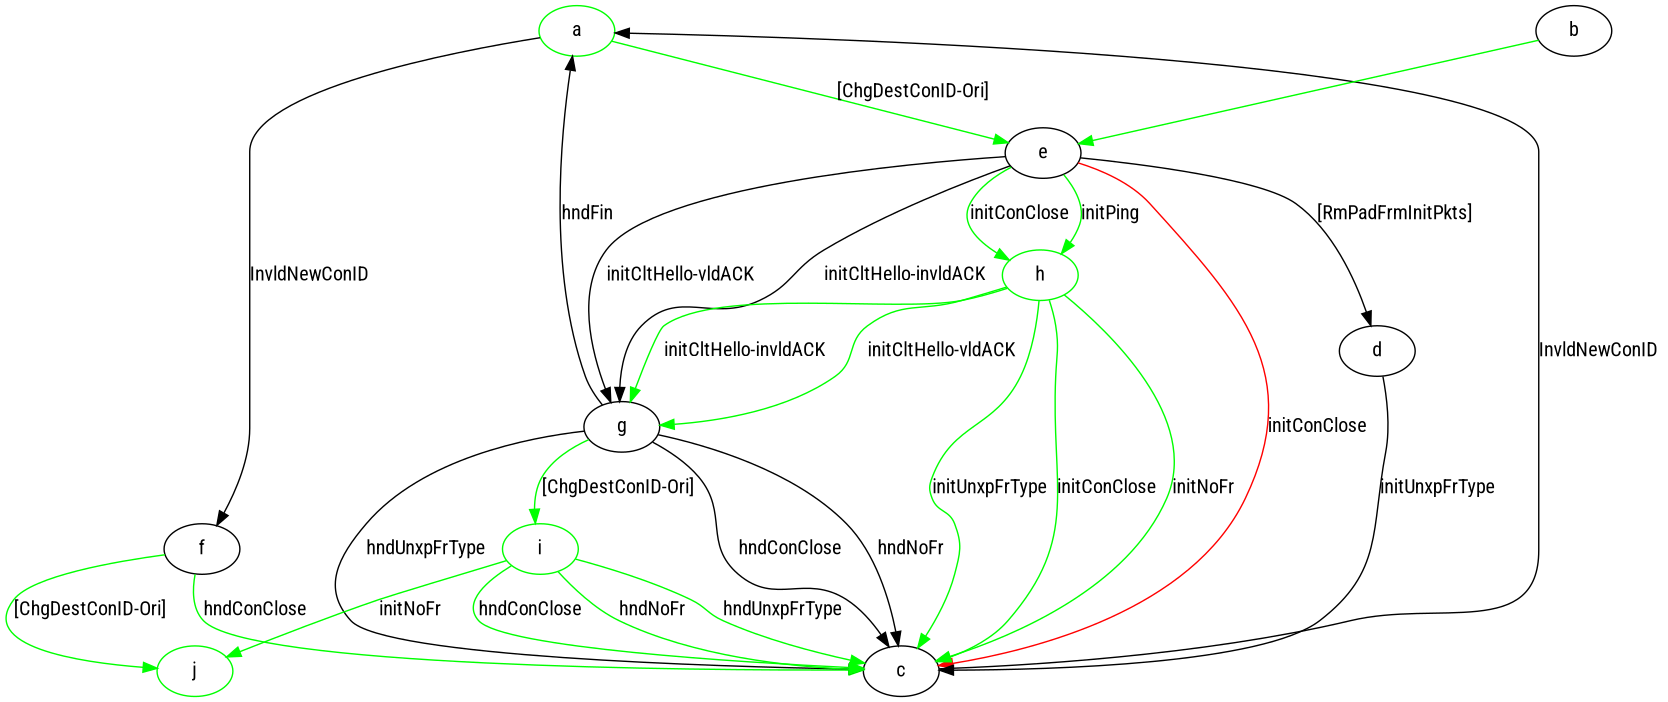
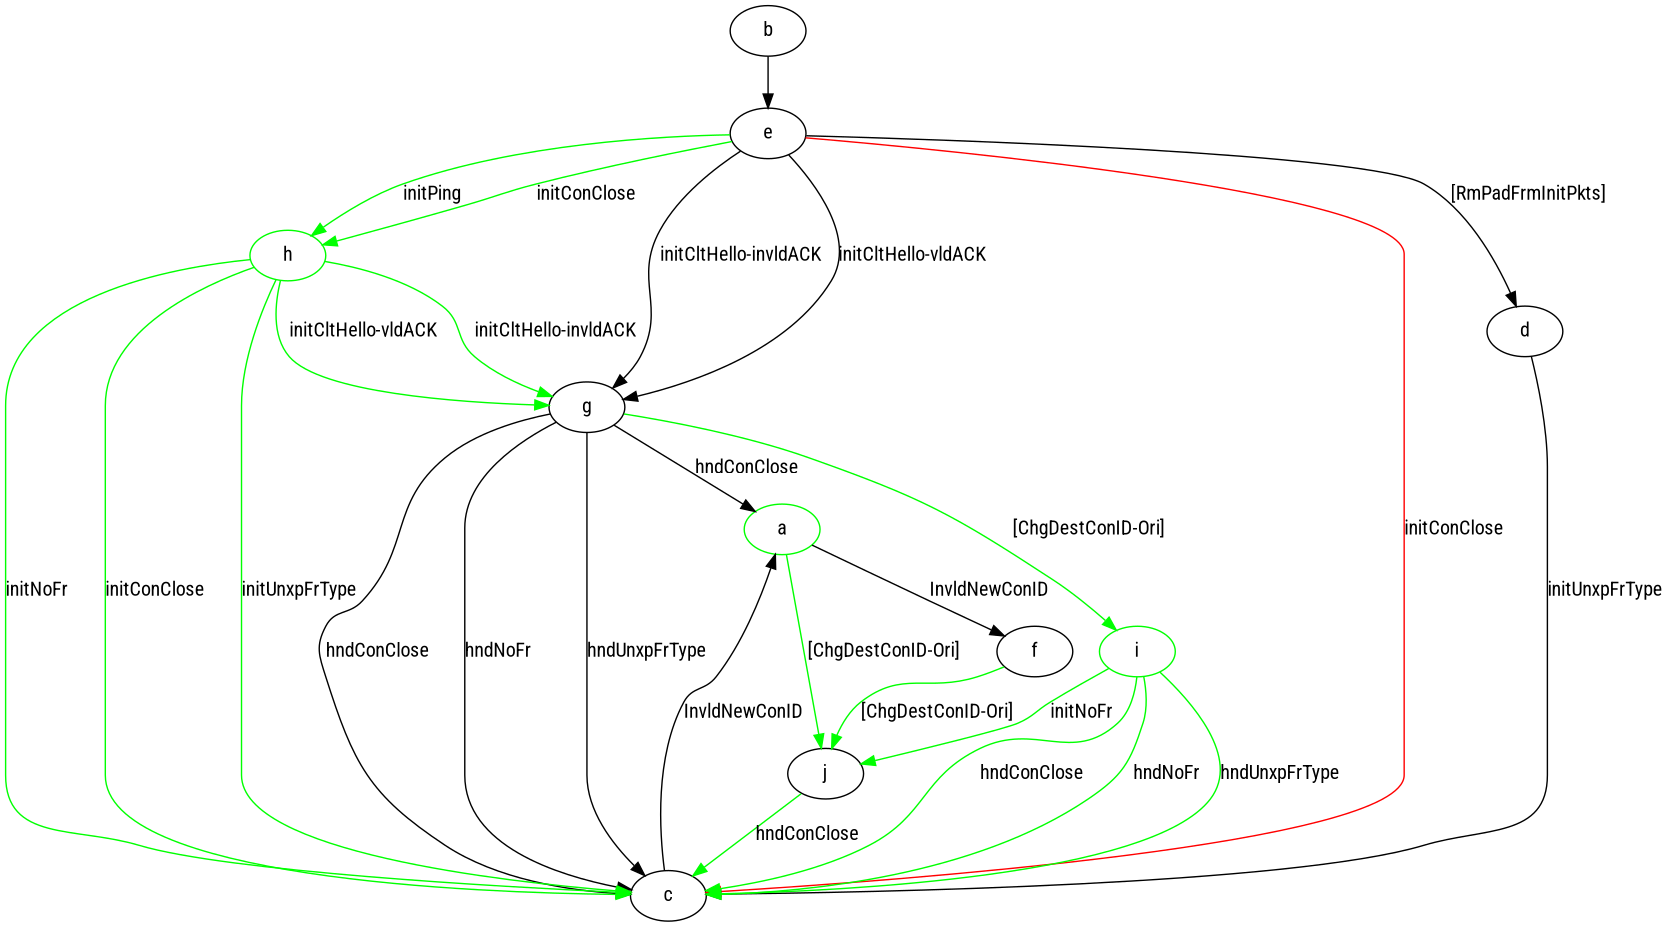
(803, 90) -> (803, 644)
(1316, 90) -> (768, 75)
(590, 214) -> (749, 468)
(499, 663) -> (753, 830)
(195, 671) -> (826, 774)
